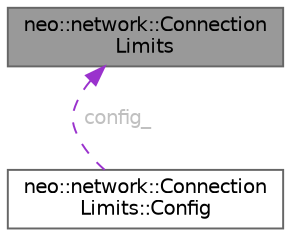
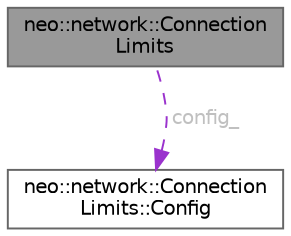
(74, 128) -> (166, 108)
